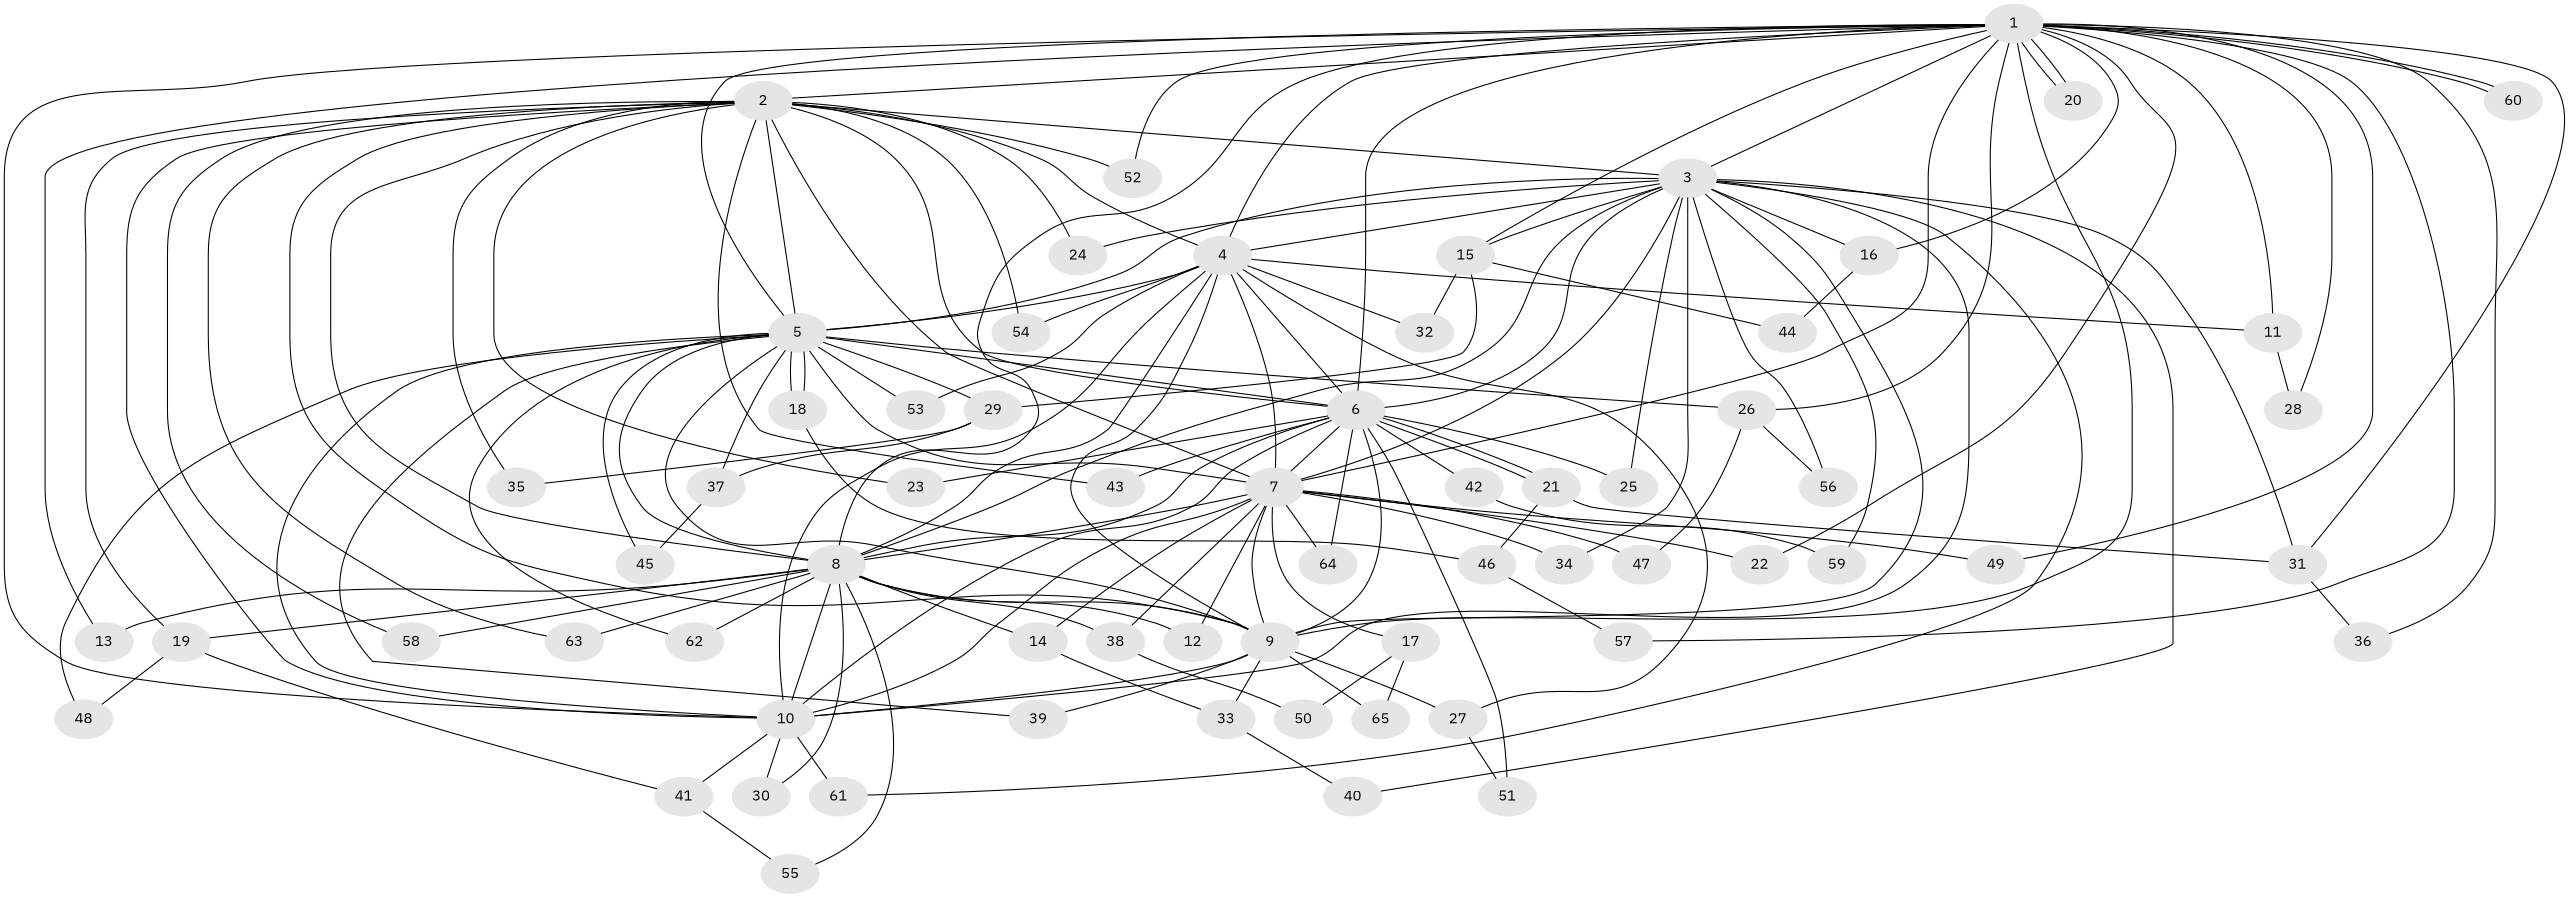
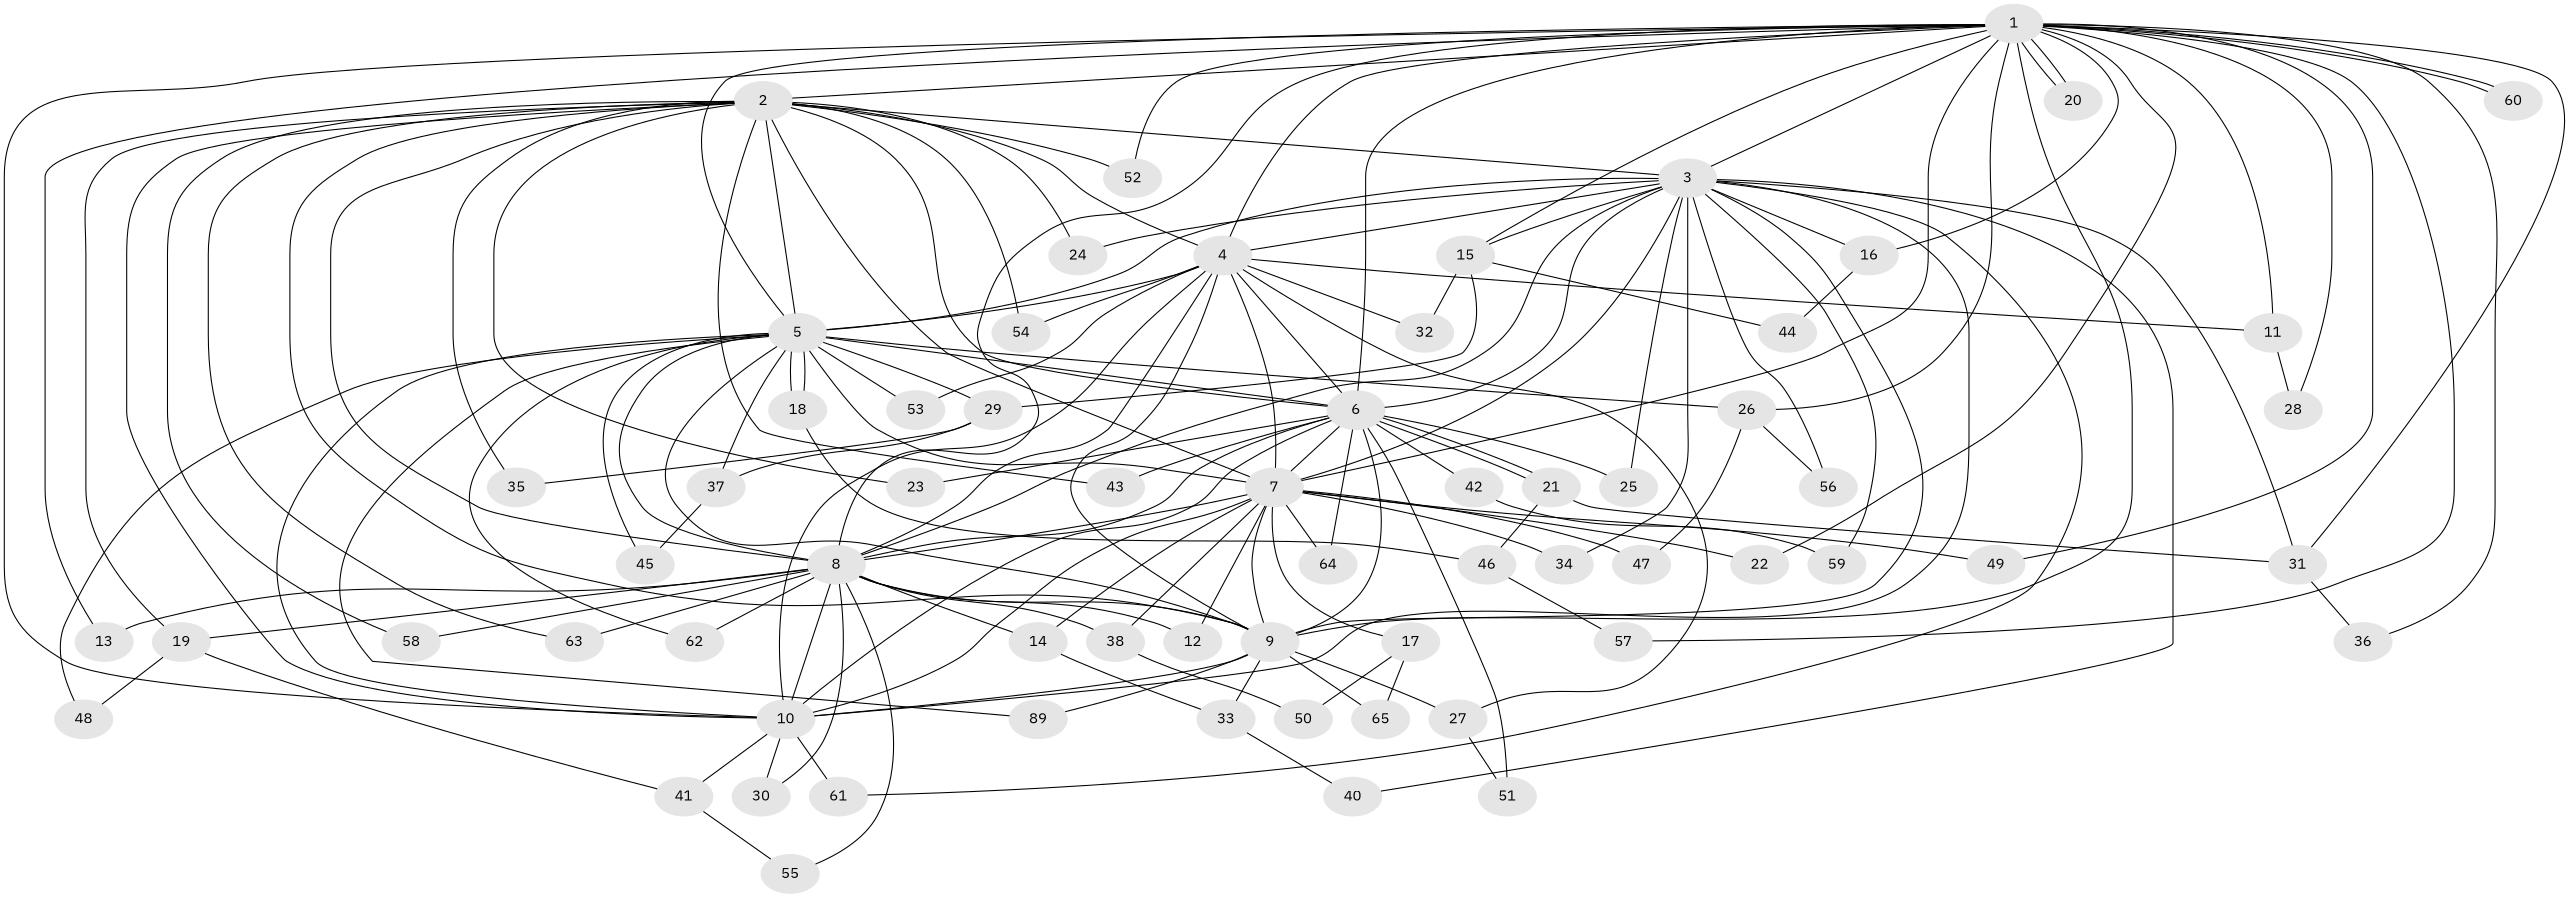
(1038, 719) -> (1038, 719)
